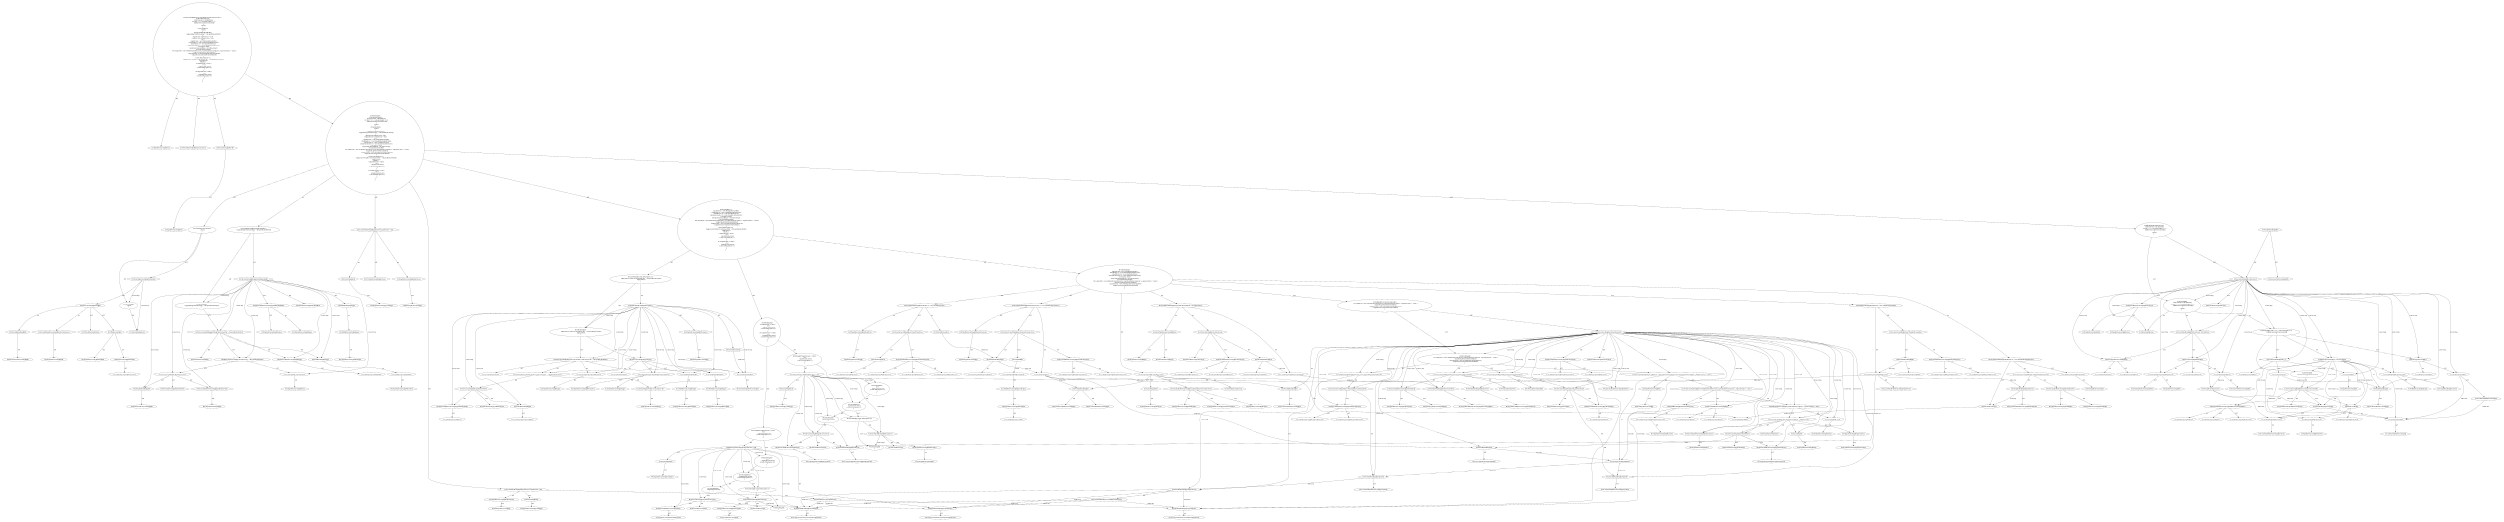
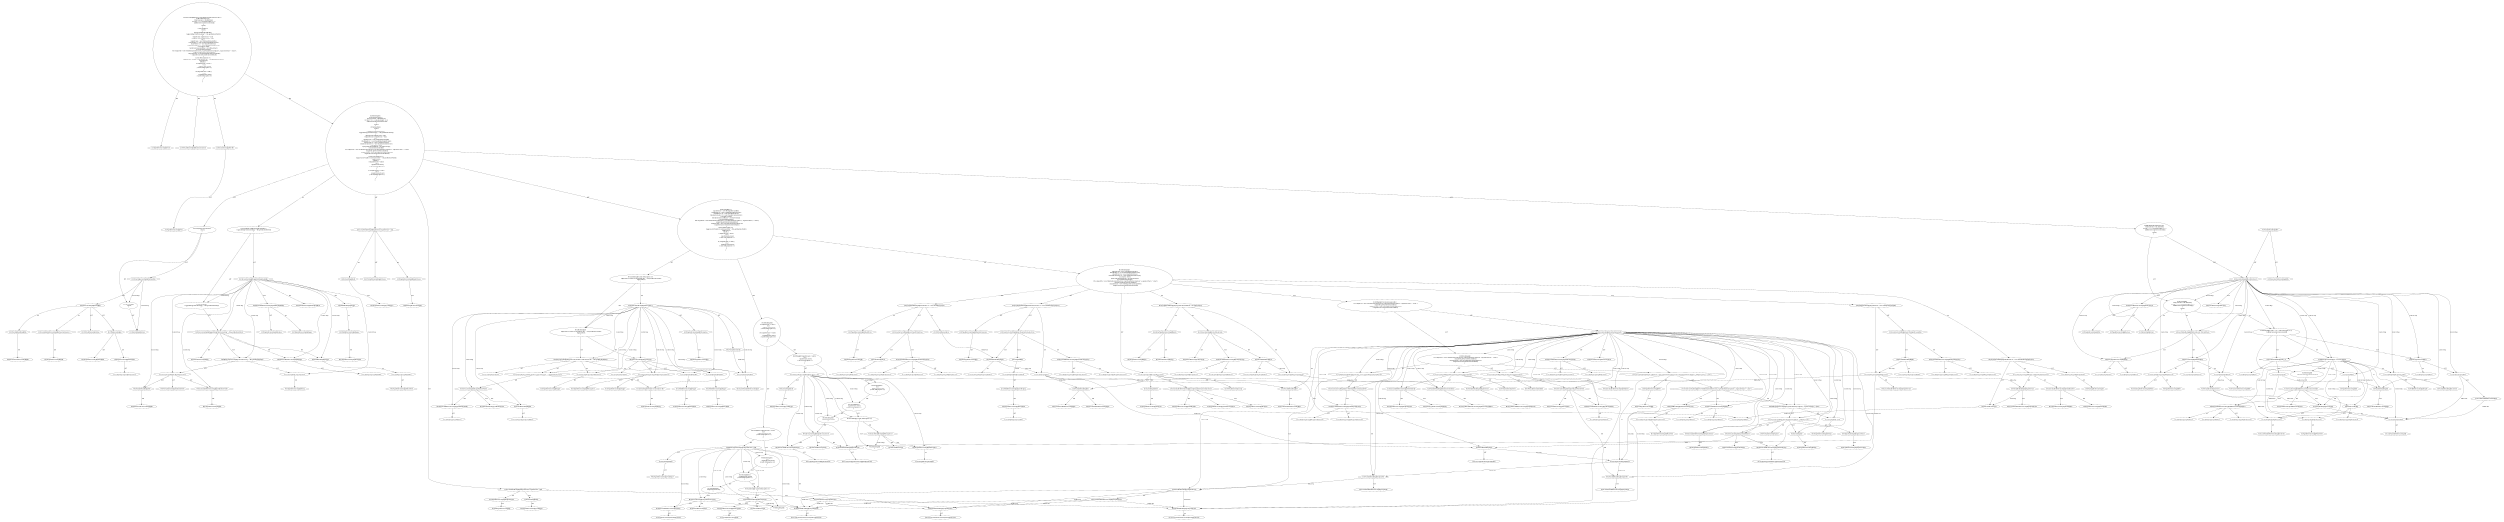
(861, 386) -> (887, 381)
